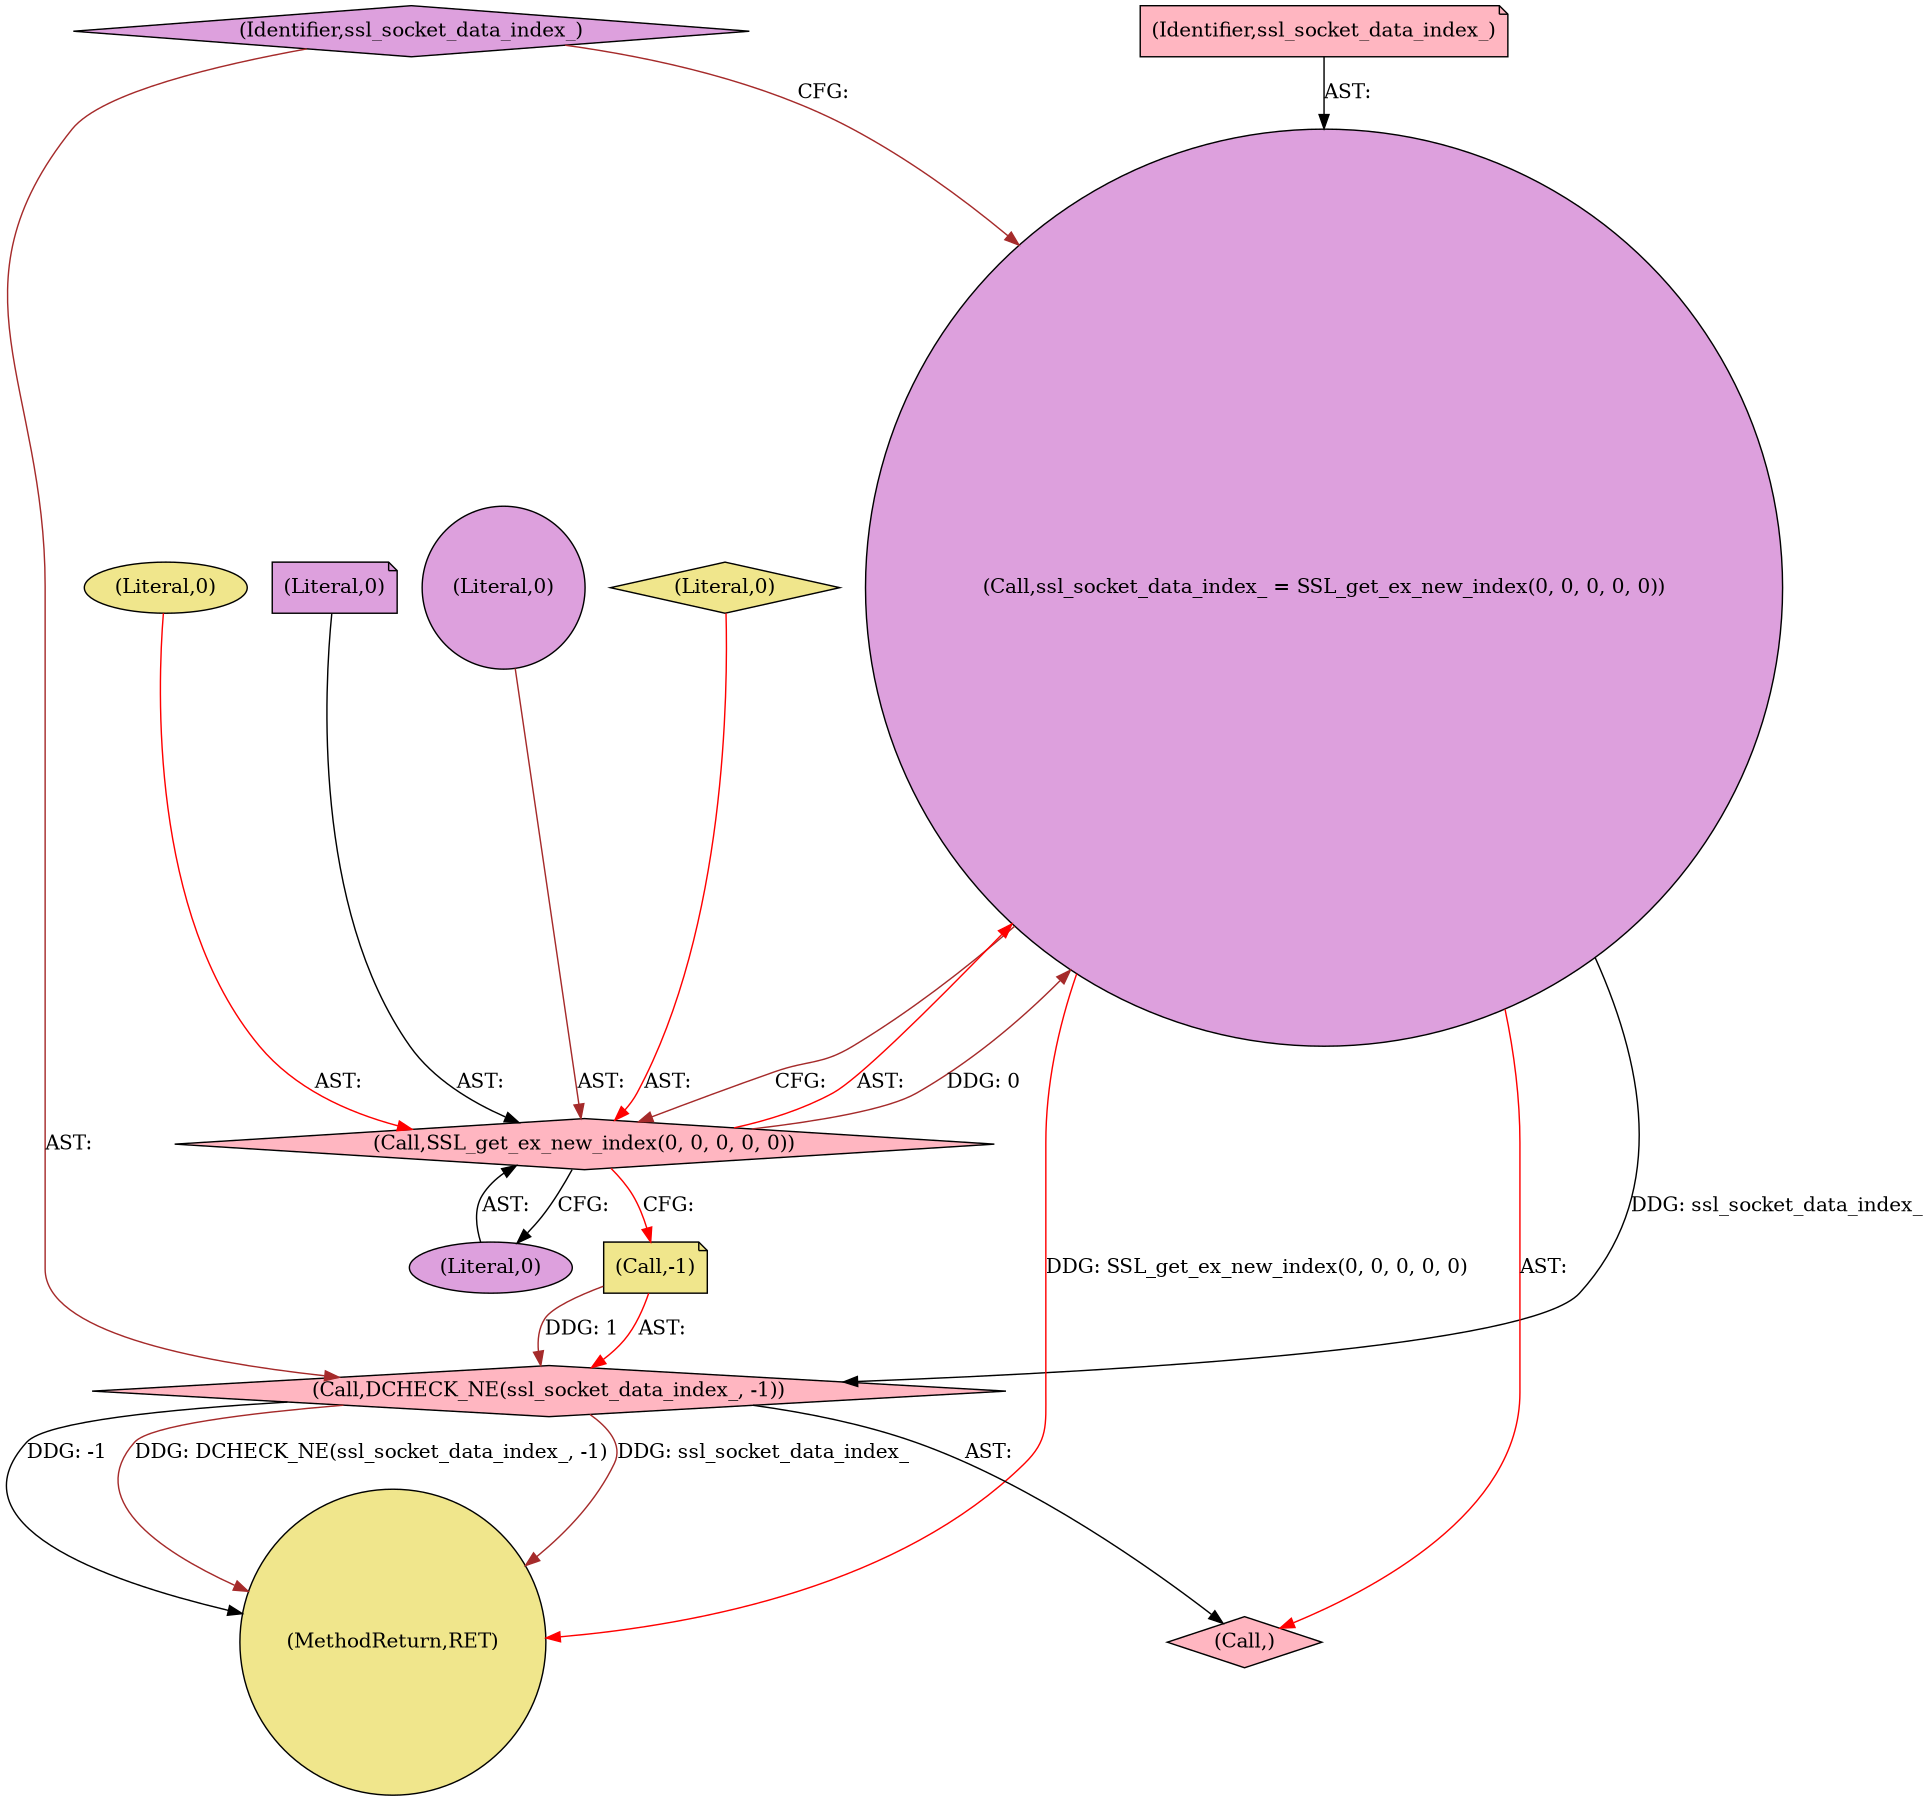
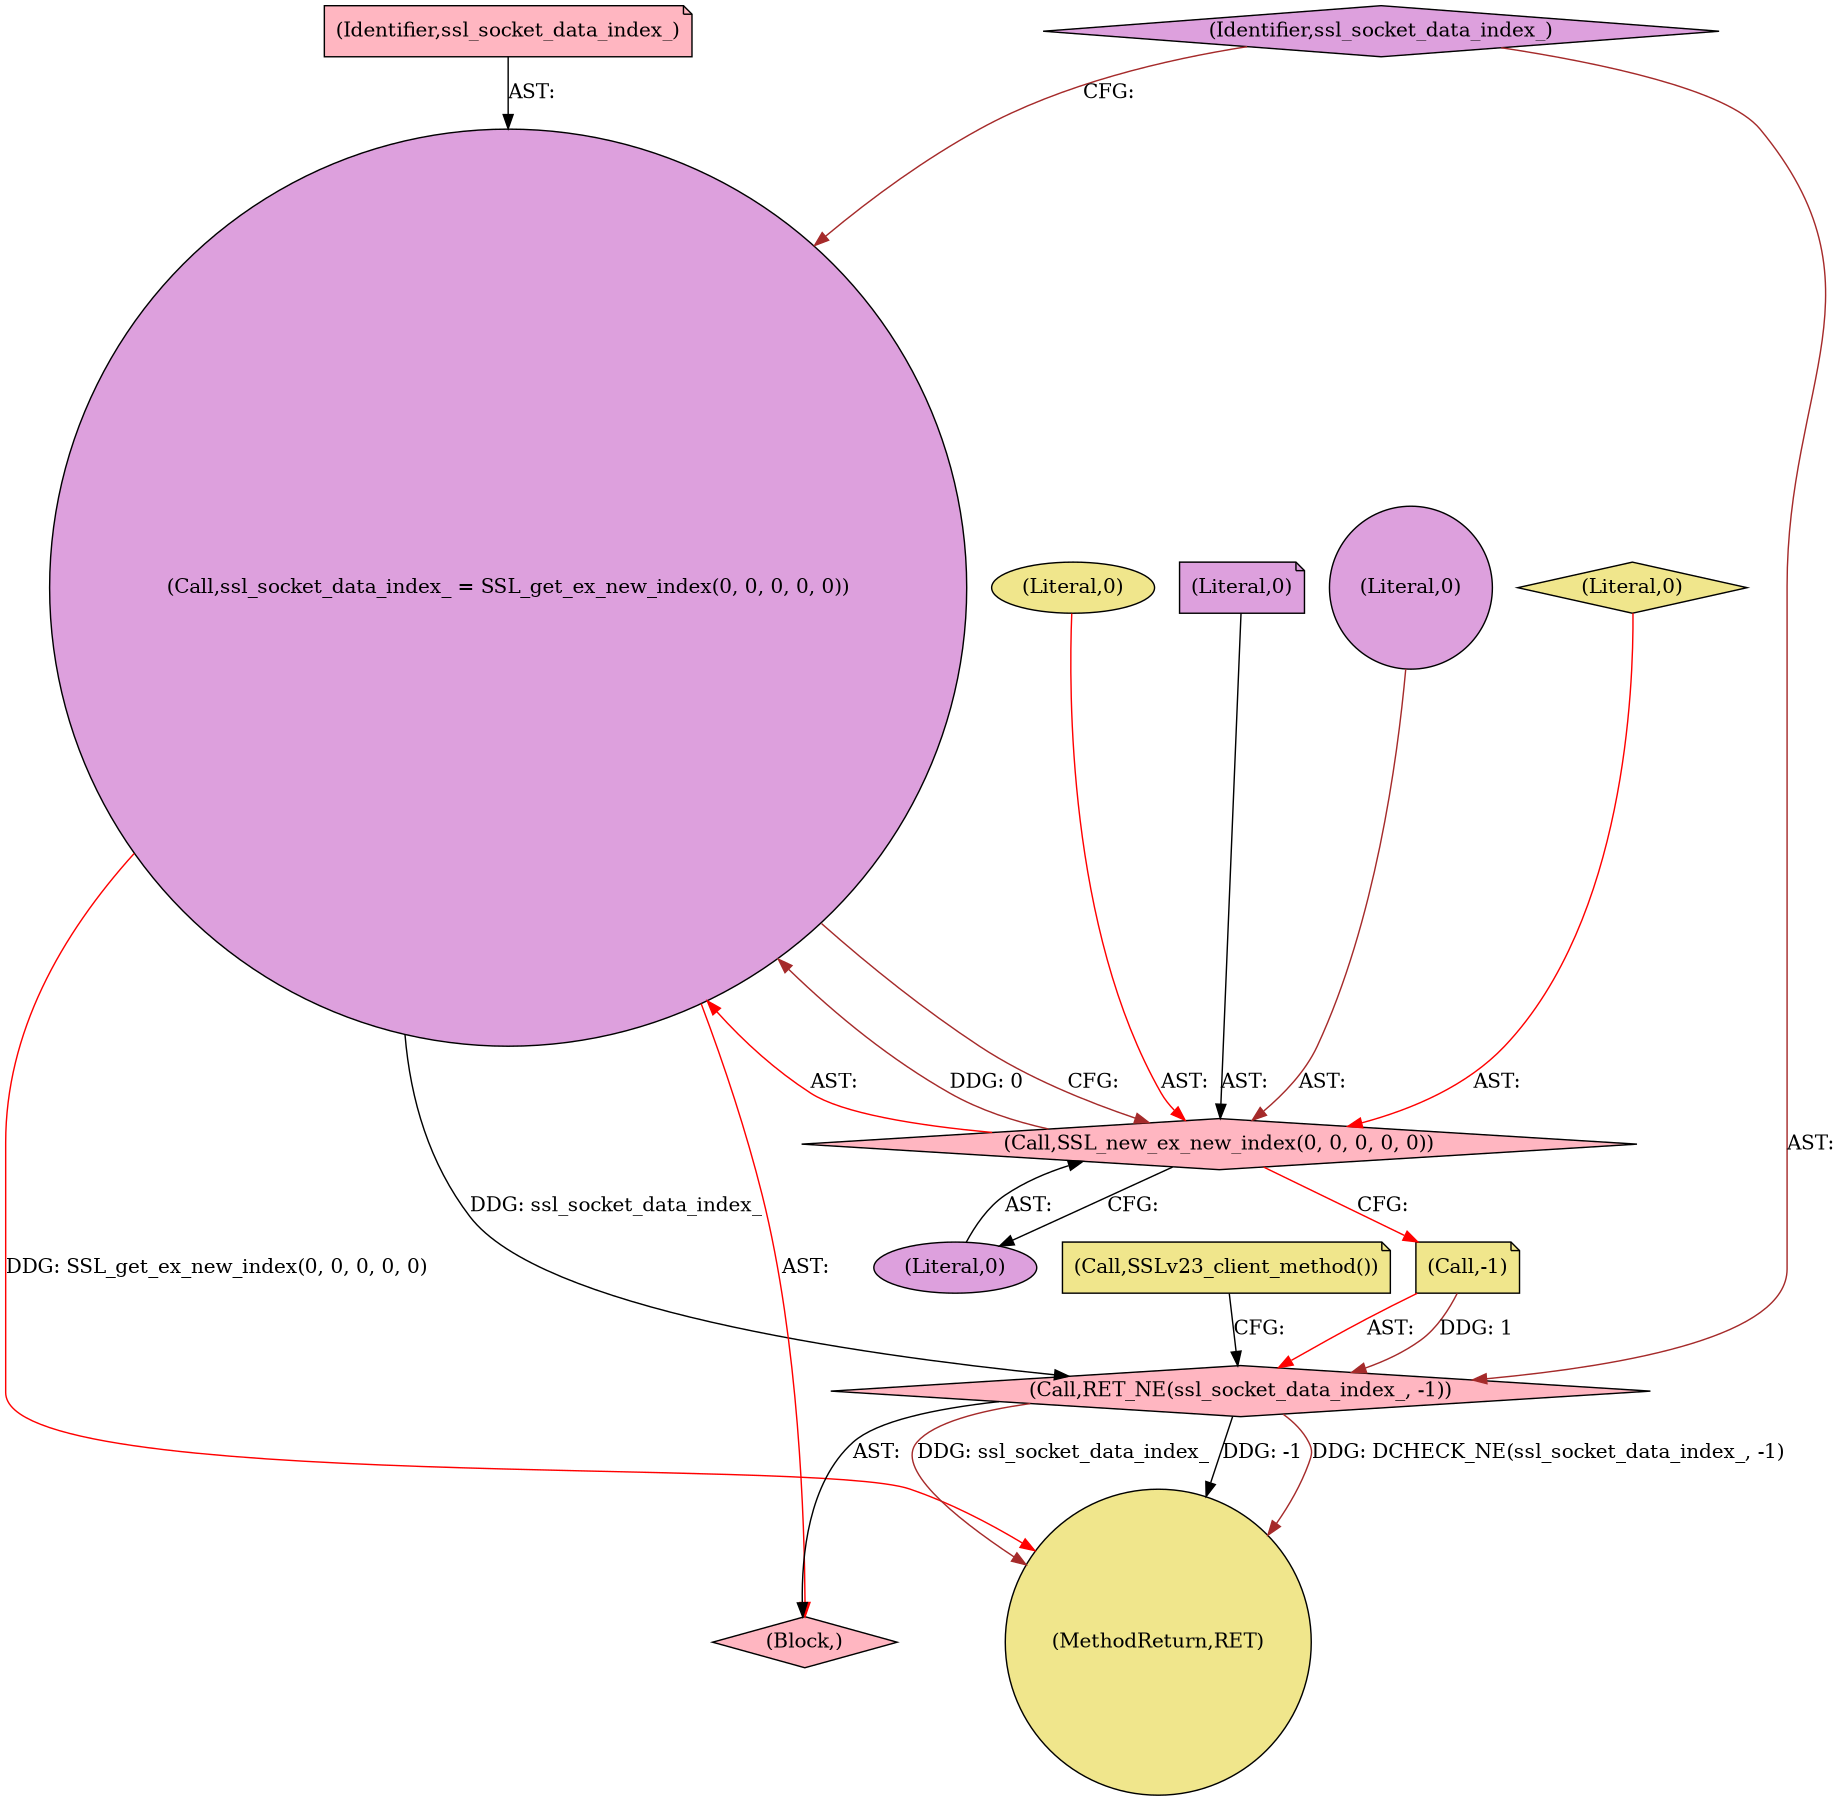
(585, 1144) -> (1219, 1144)
none -> (1226, 1268)
(549, 1391) -> (1241, 1391)
(1245, 1642) -> (805, 1642)
